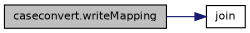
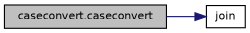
(85, 17) -> (85, 17)
